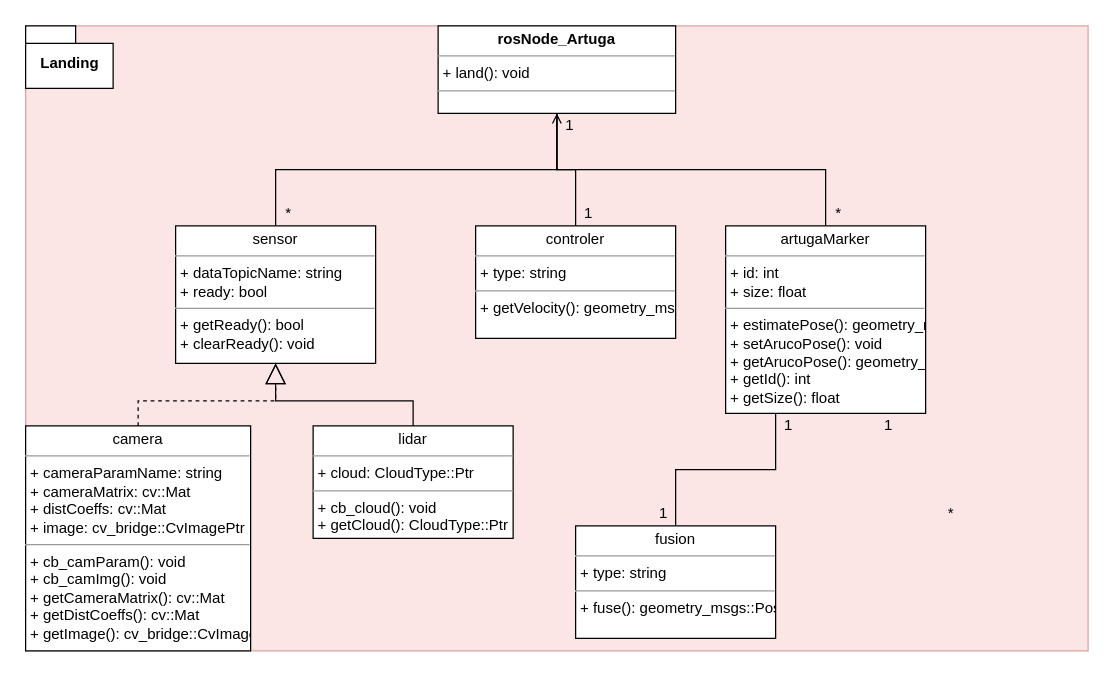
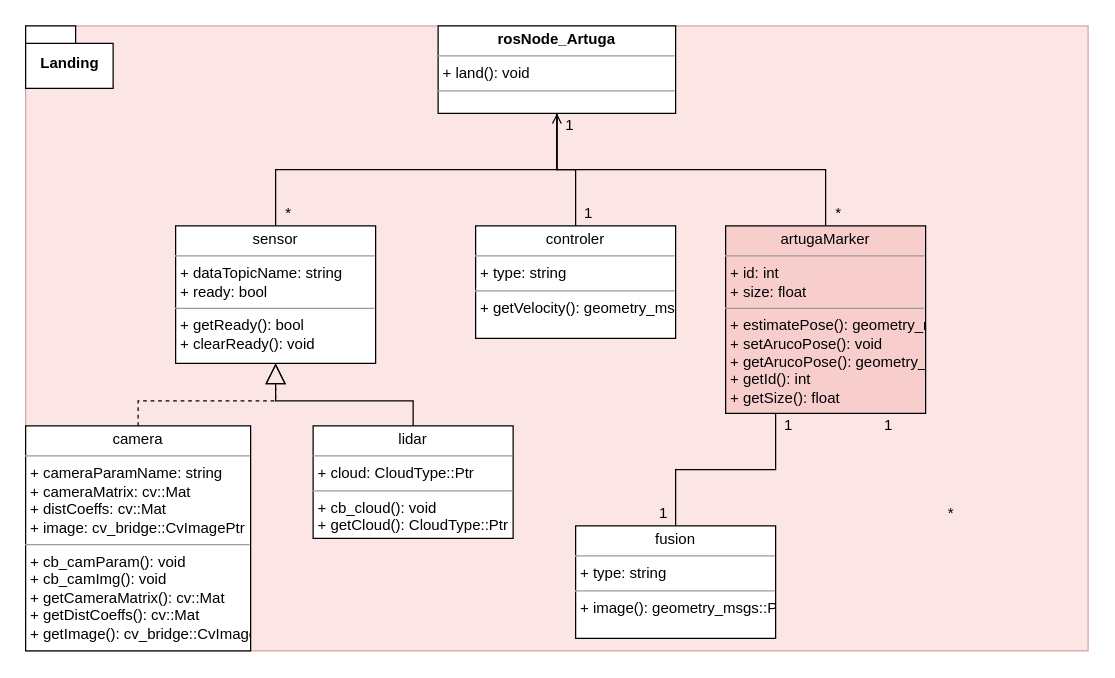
(826, 319) -> (826, 319)
(717, 553) -> (719, 553)
